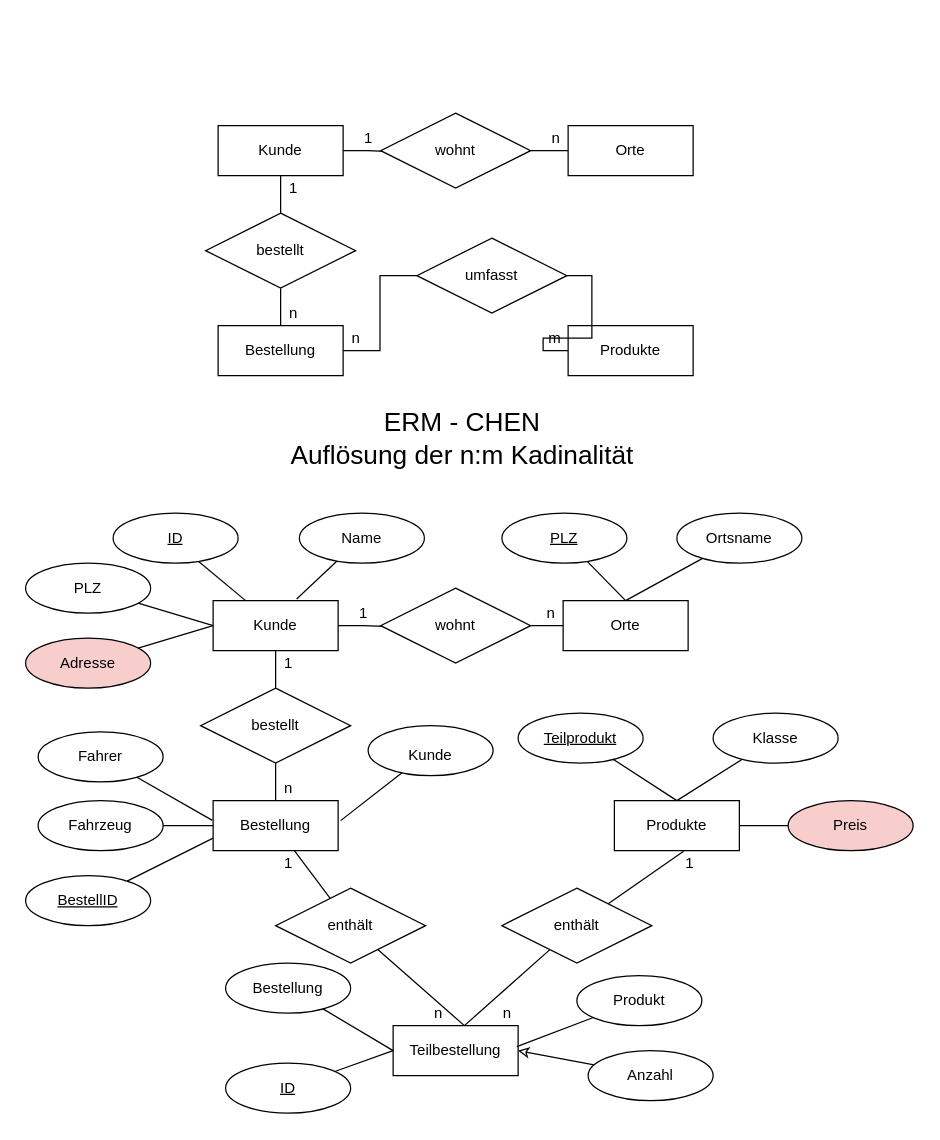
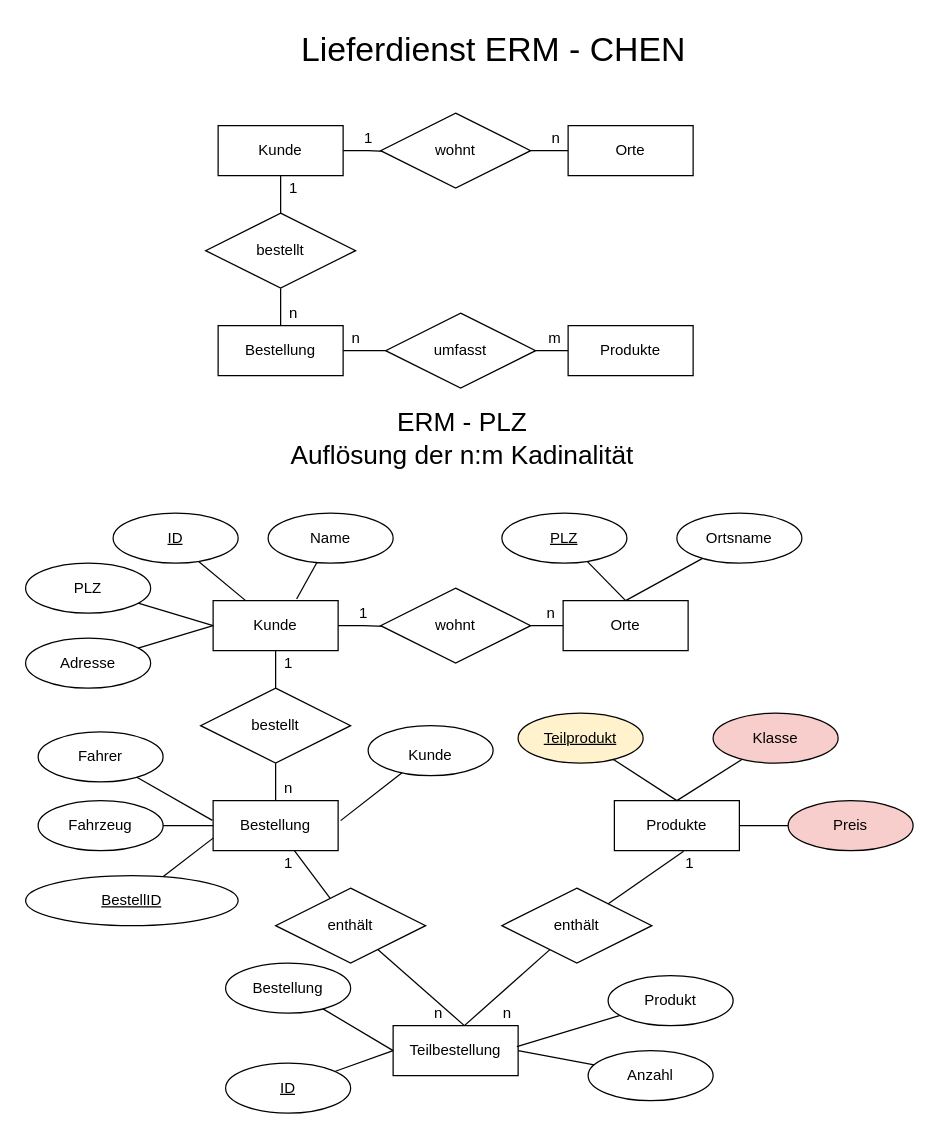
none -> (493, 51)
(492, 276) -> (461, 351)
(463, 438) -> (463, 438)
(362, 538) -> (331, 538)
(88, 663) -> (88, 663)
(581, 738) -> (581, 738)
(776, 738) -> (776, 738)
(88, 901) -> (132, 901)
(639, 1001) -> (671, 1001)
(528, 1052) -> (524, 1052)
